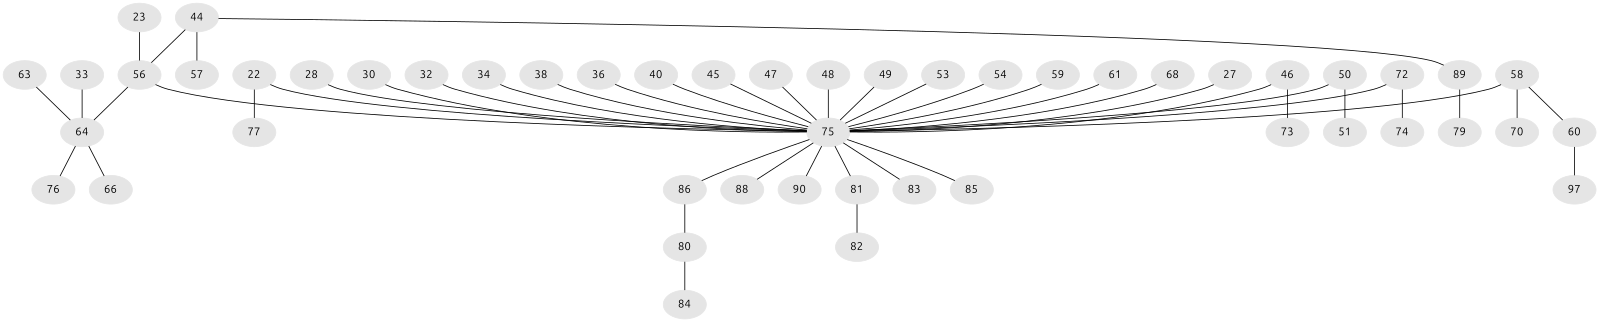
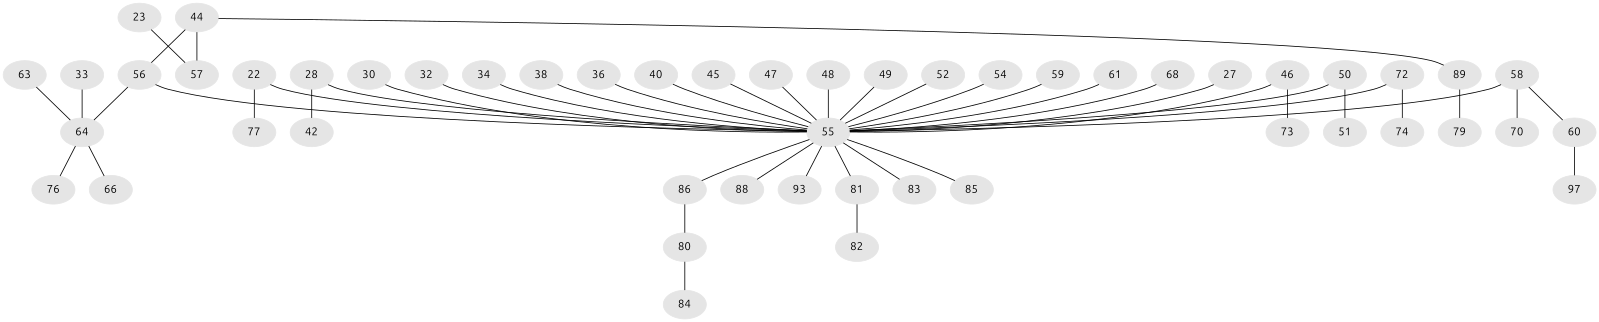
(140, 46) -> (165, 43)
(943, 75) -> (943, 75)
none -> (312, 132)
(828, 132) -> (828, 132)
(800, 190) -> (800, 190)
